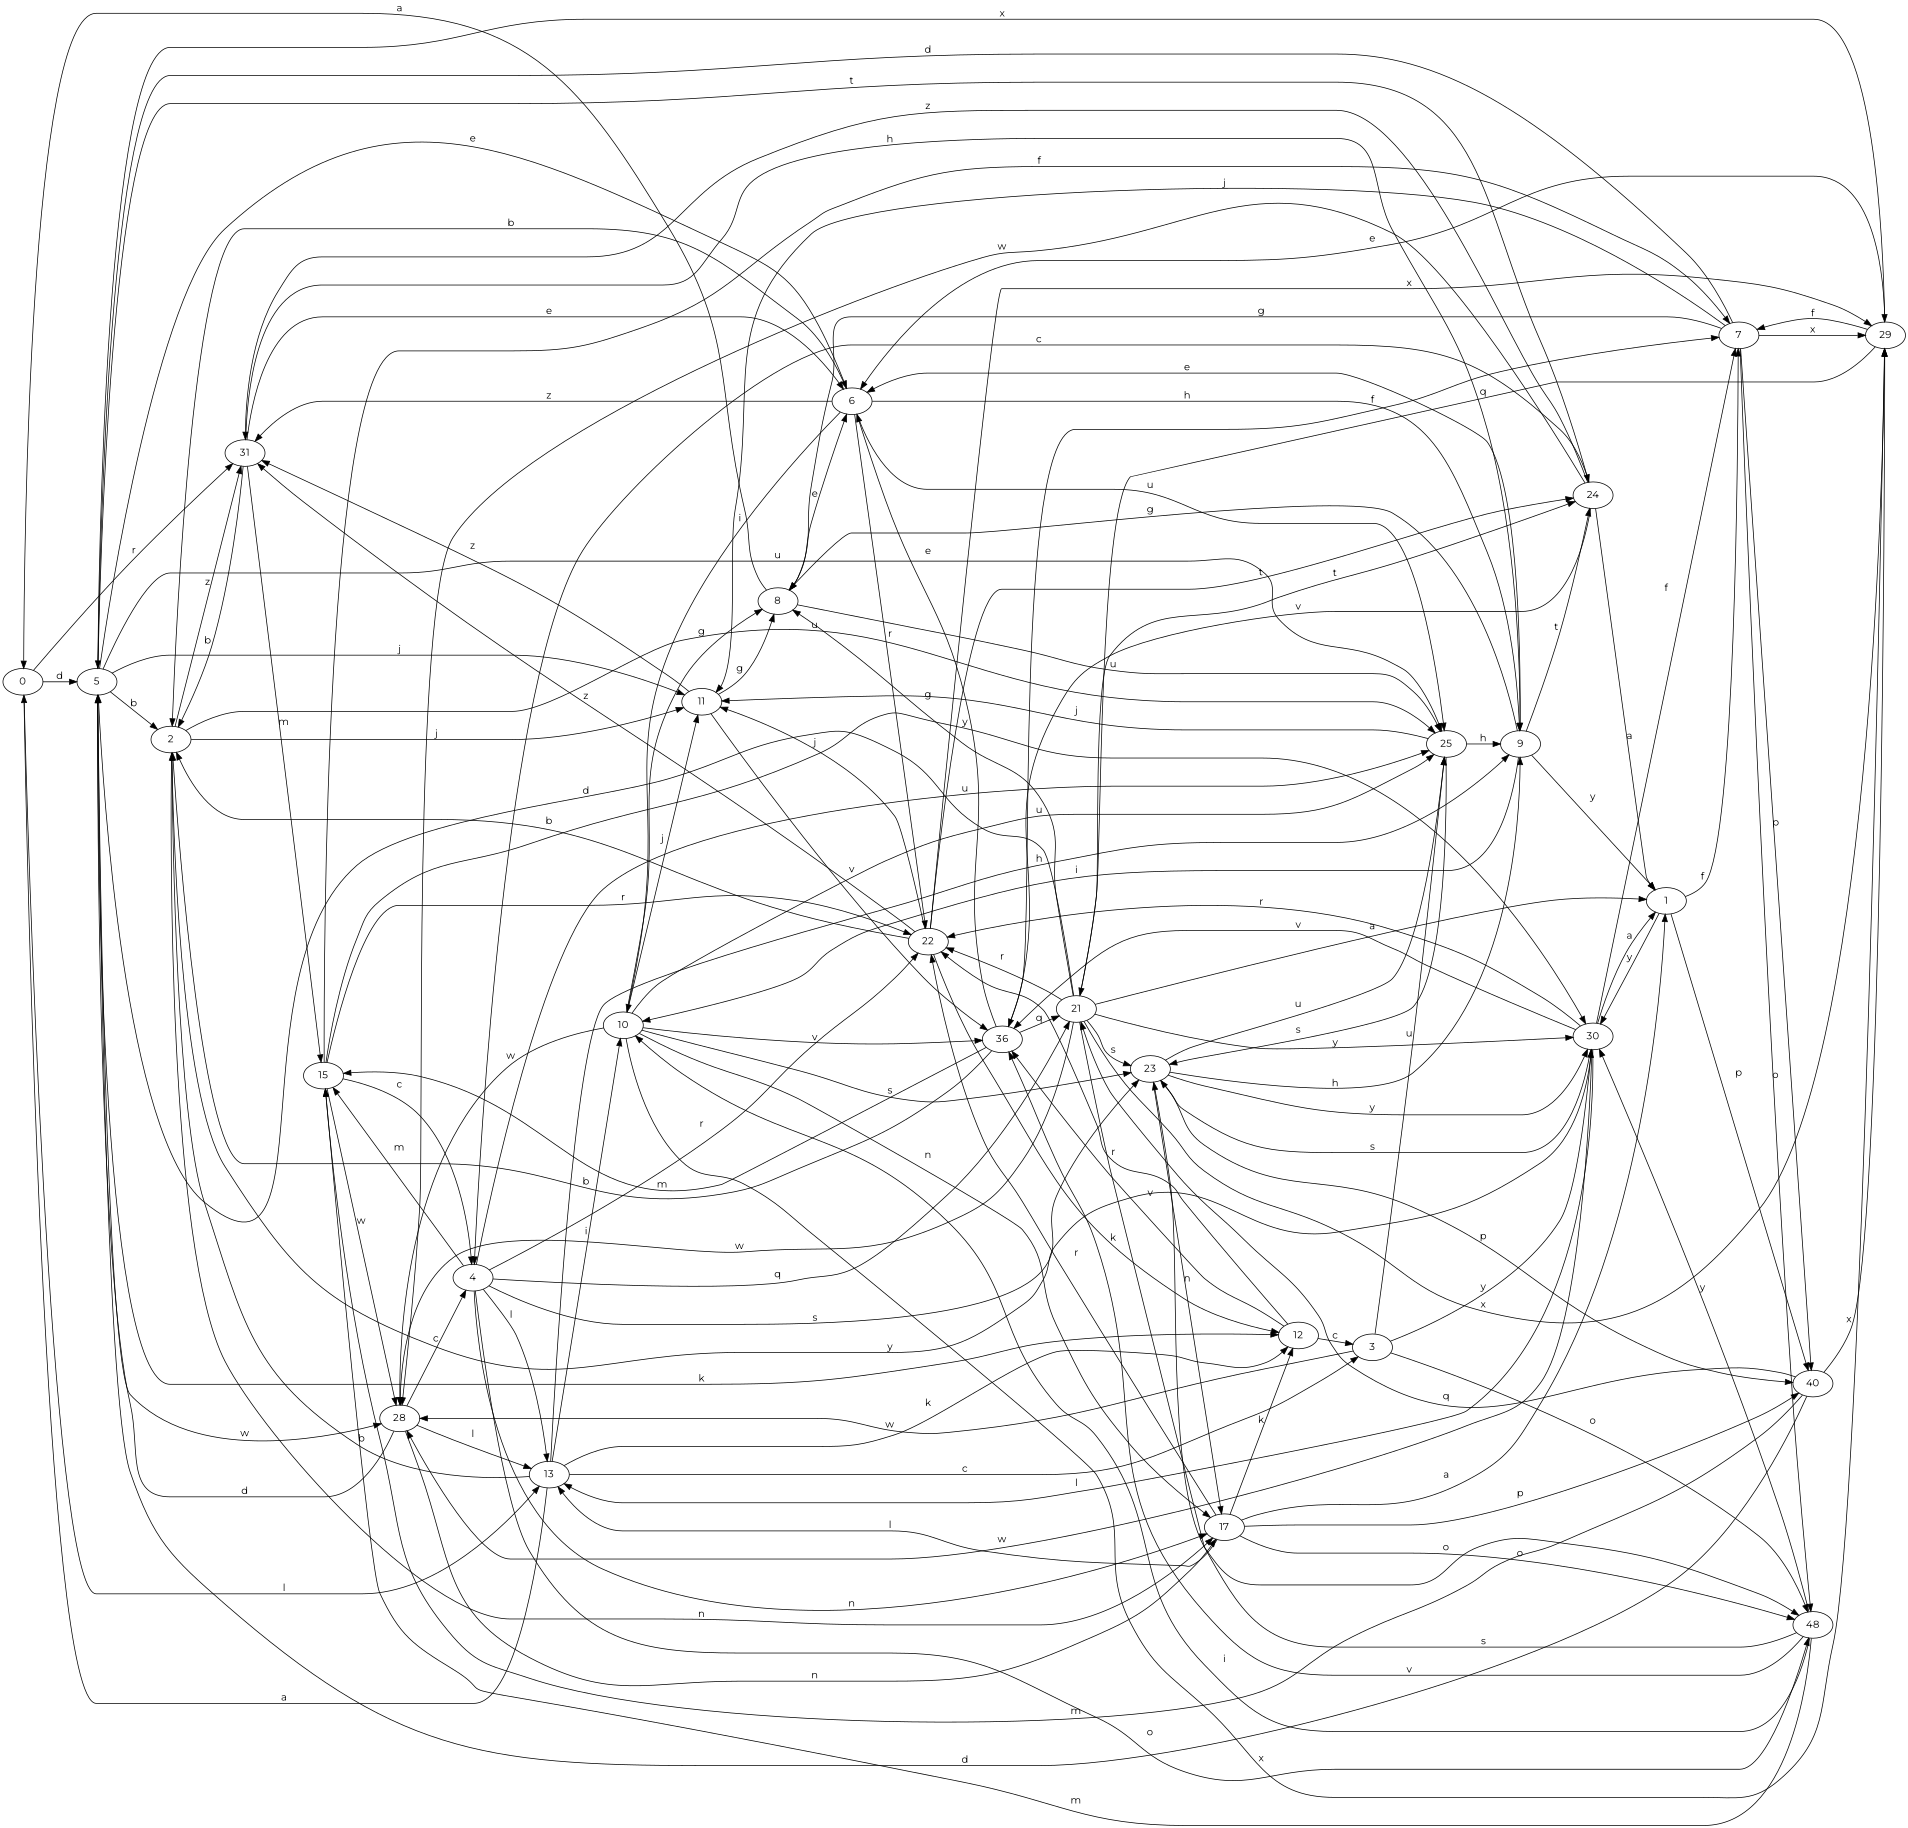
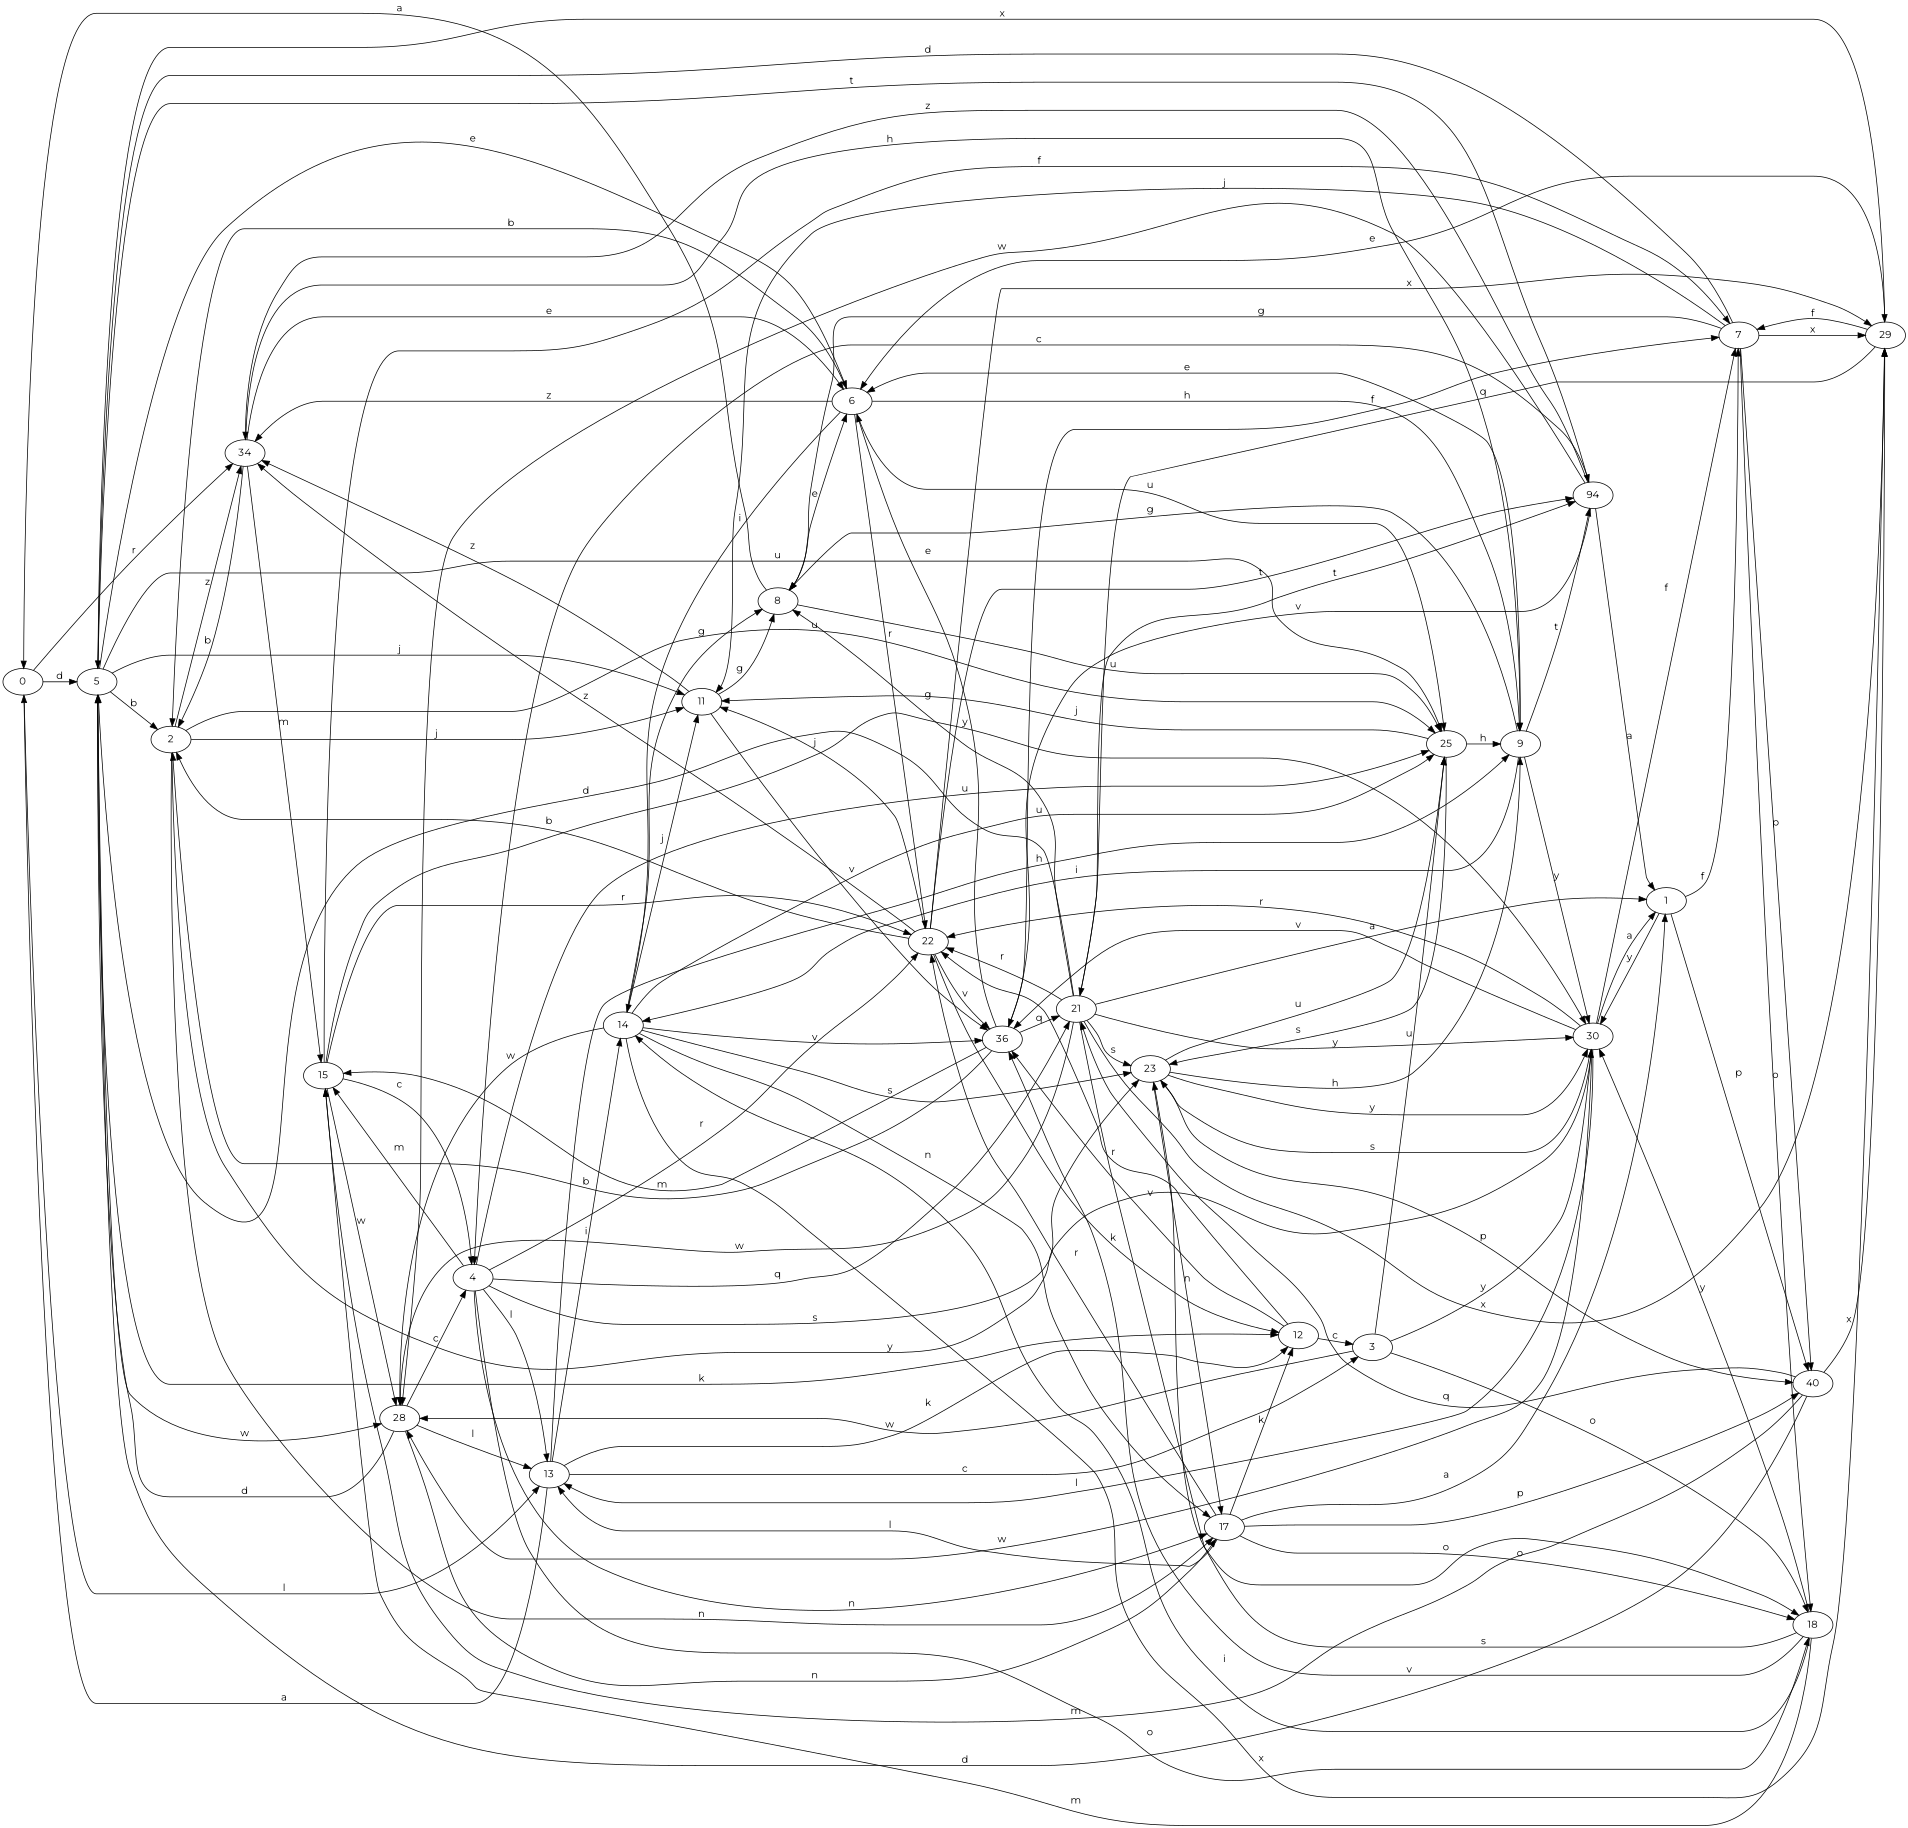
(245, 453) -> (245, 453)
(1593, 495) -> (1593, 495)
(1591, 820) -> (1556, 887)
none -> (956, 992)
(623, 1025) -> (623, 1025)
(209, 1216) -> none
(1813, 1625) -> (1813, 1625)
